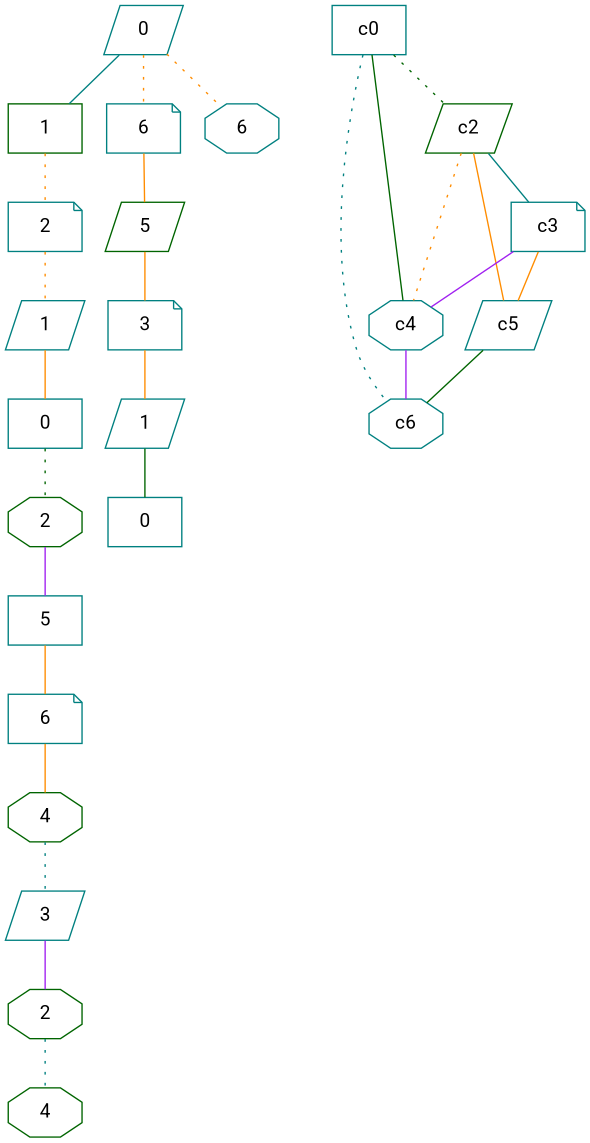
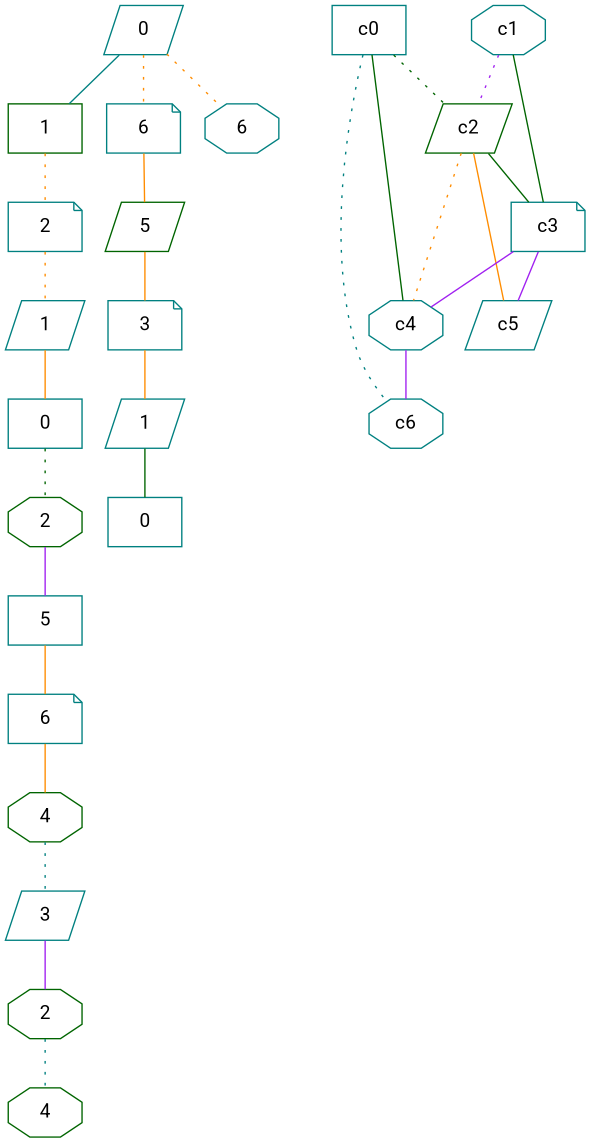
none -> (508, 30)
(509, 178) -> (509, 178)
(528, 276) -> (528, 276)
(455, 377) -> none
